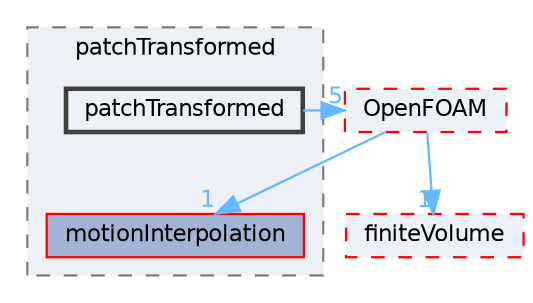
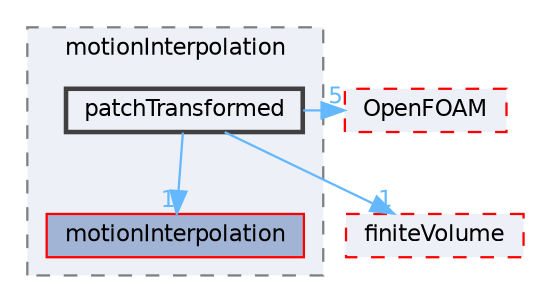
(175, 49) -> (175, 49)
(429, 162) -> (299, 168)
(307, 170) -> (181, 162)
